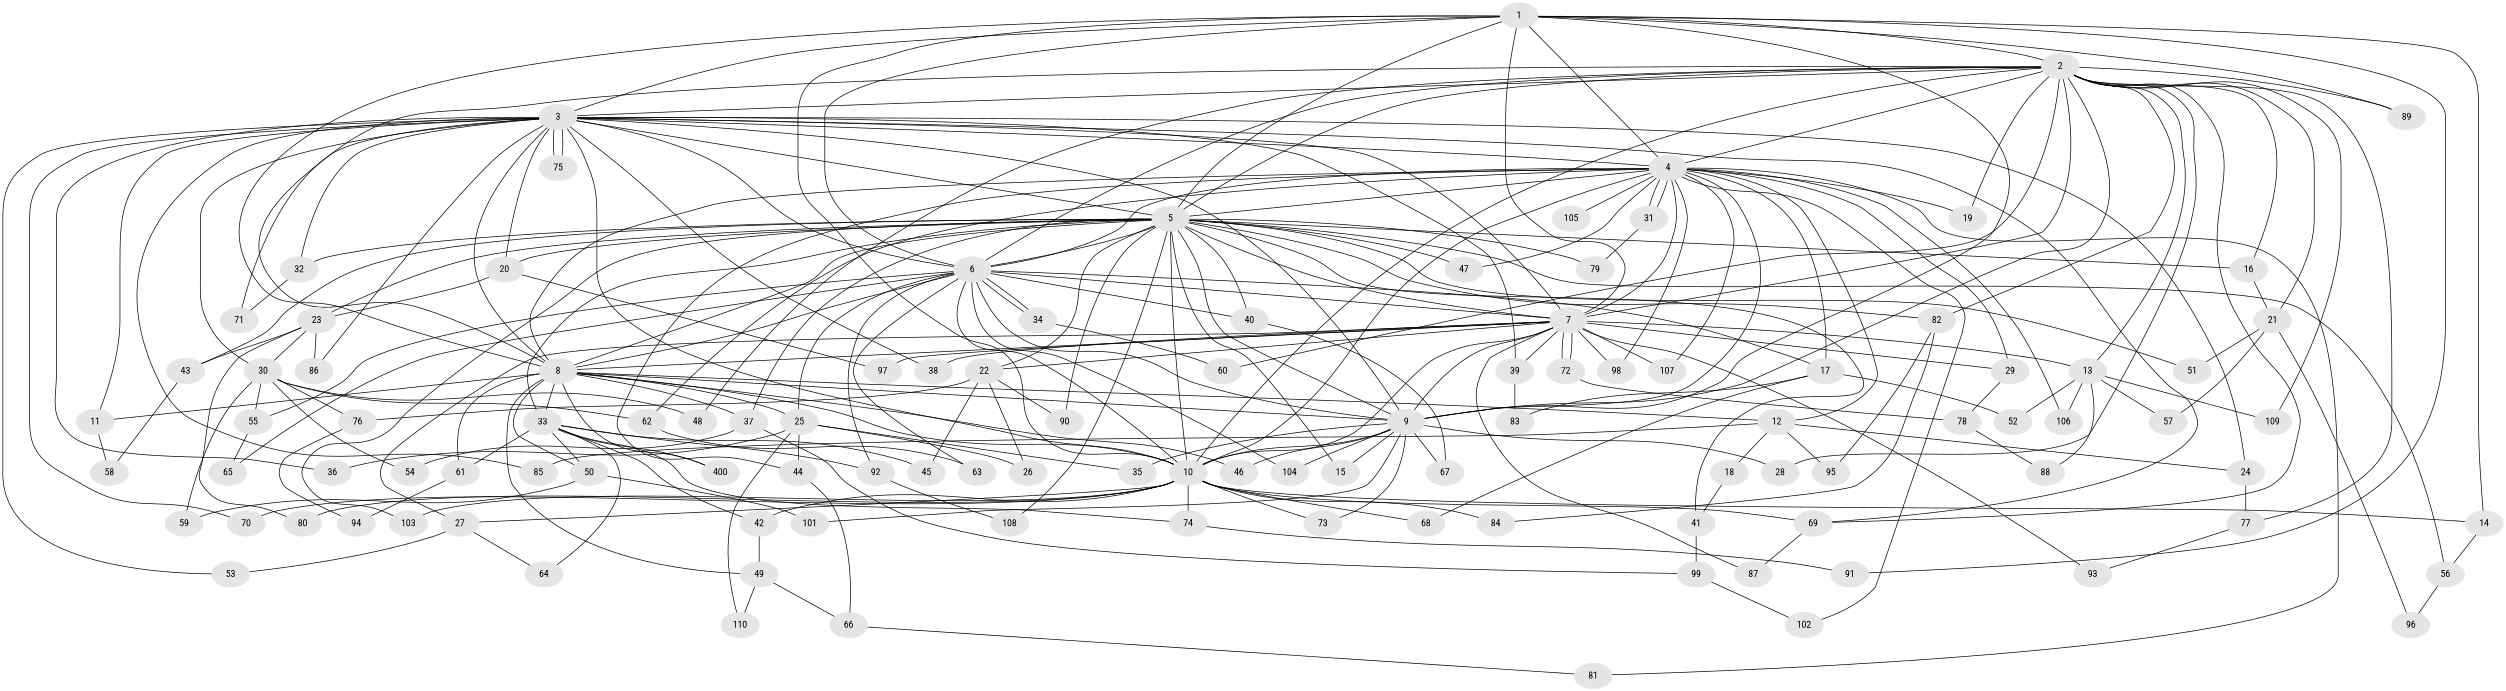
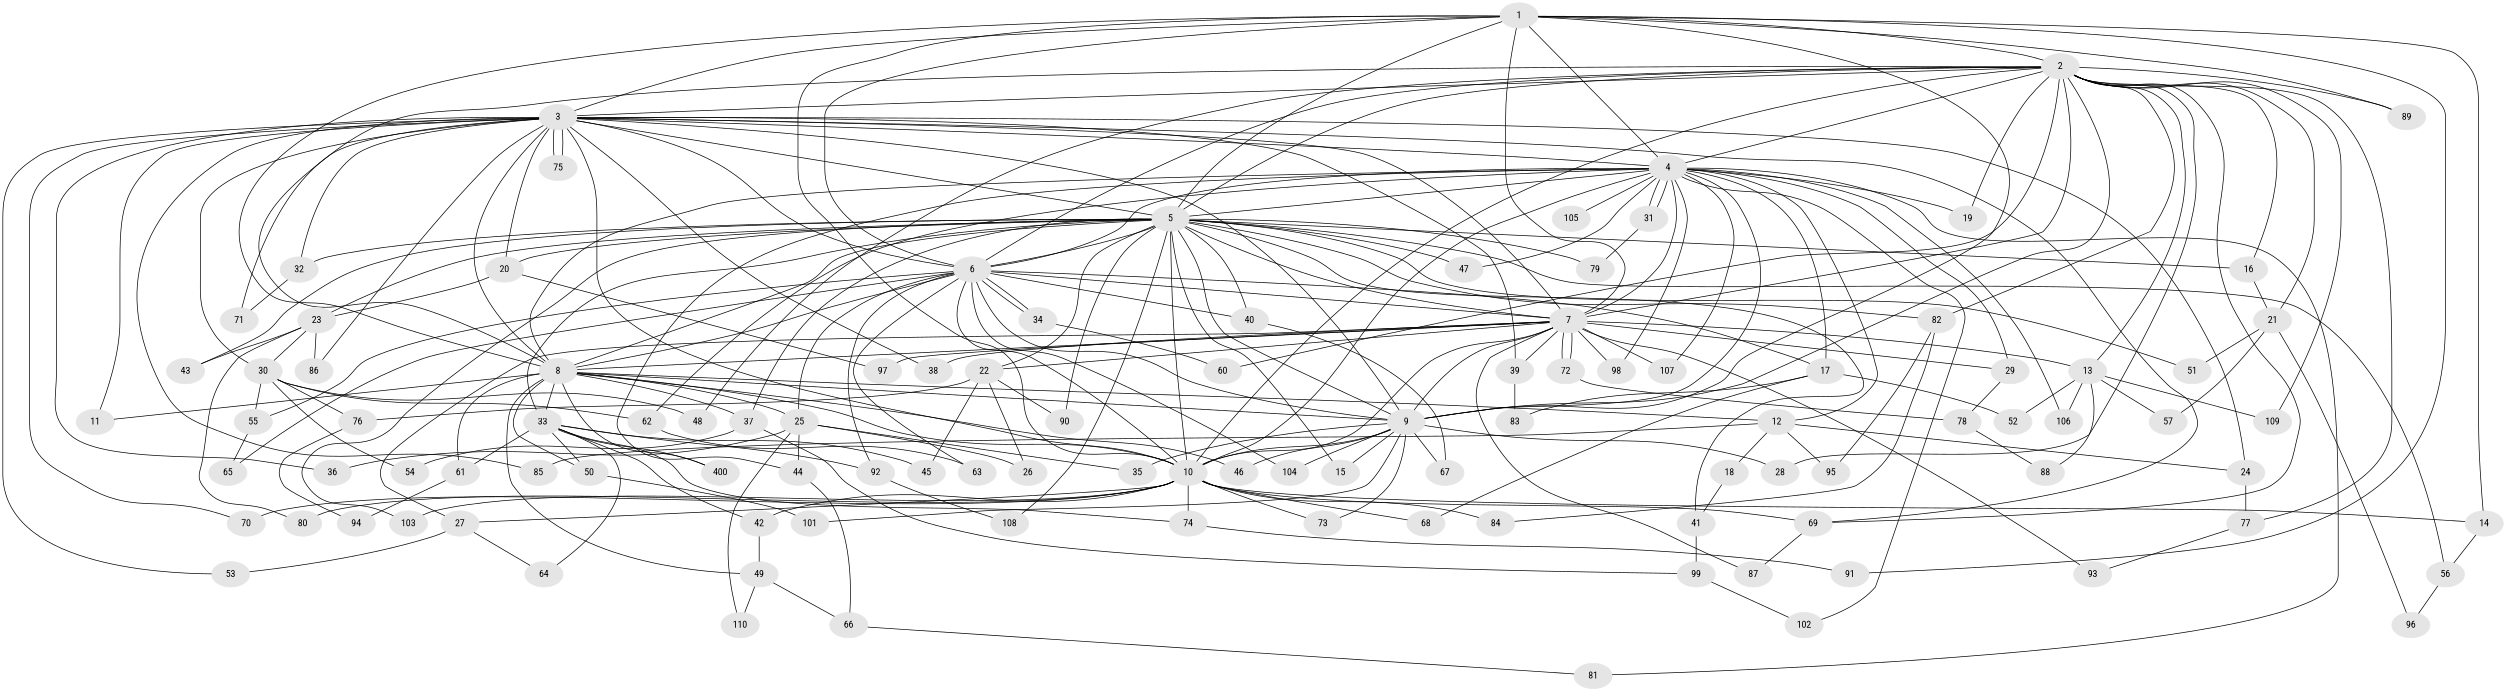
(109, 473) -> none
(184, 524) -> none
